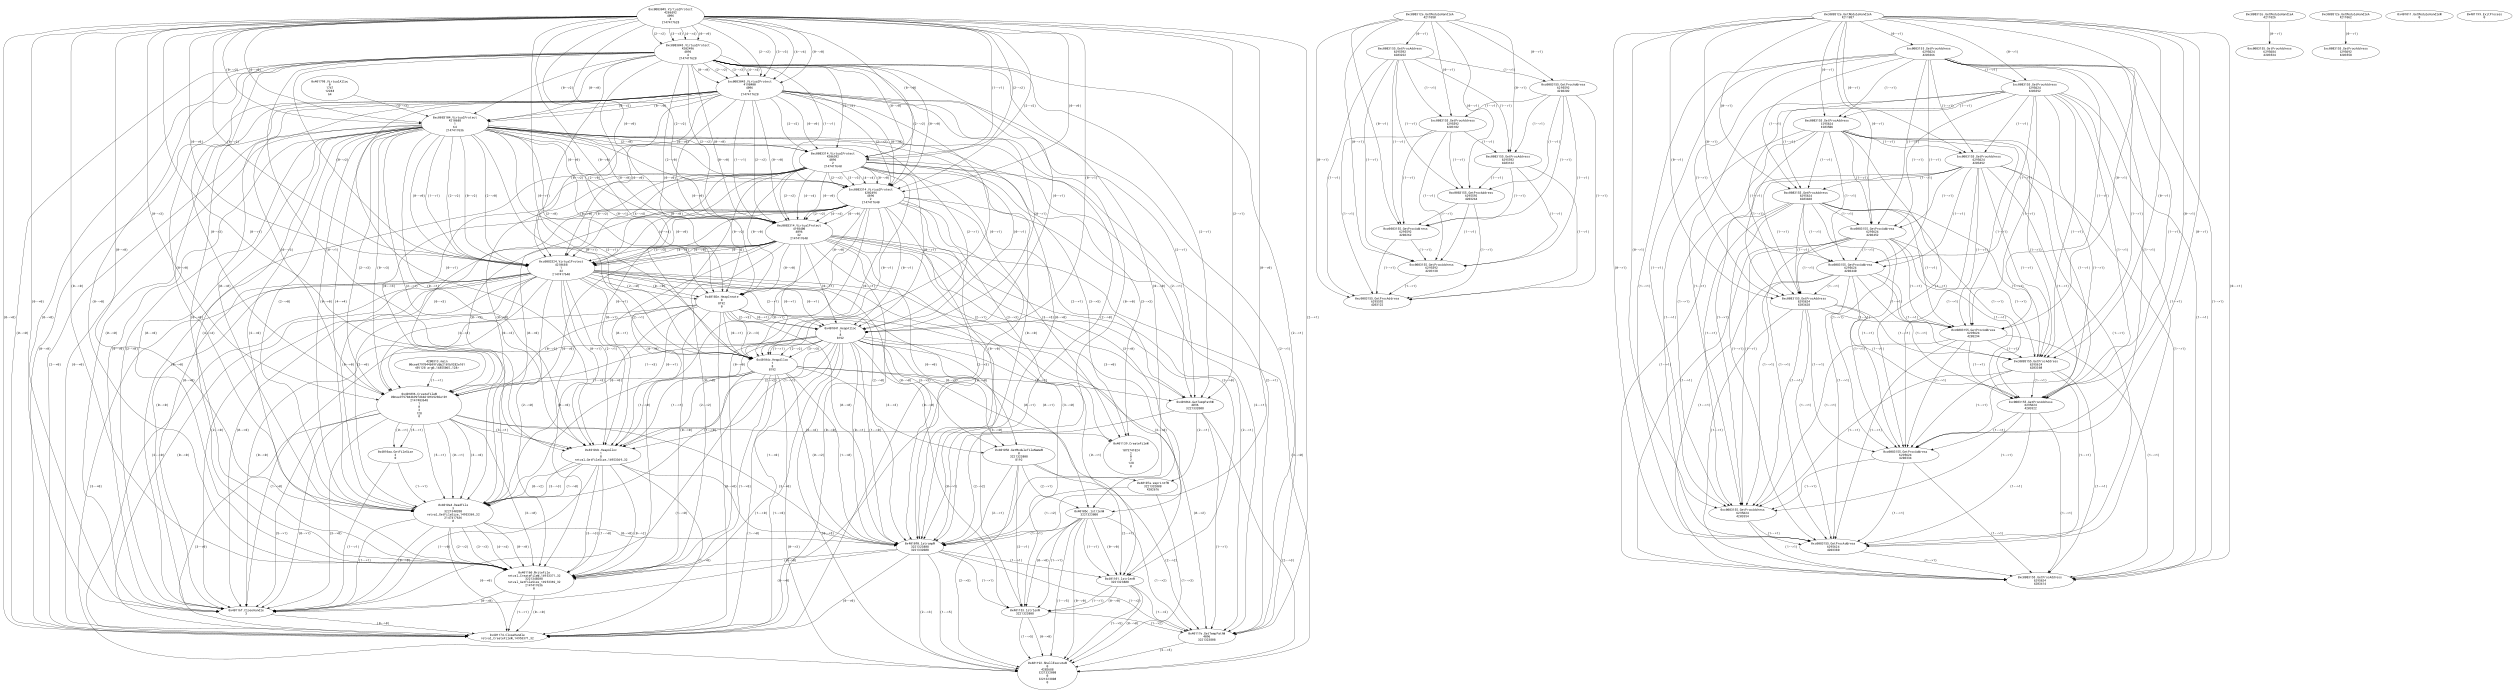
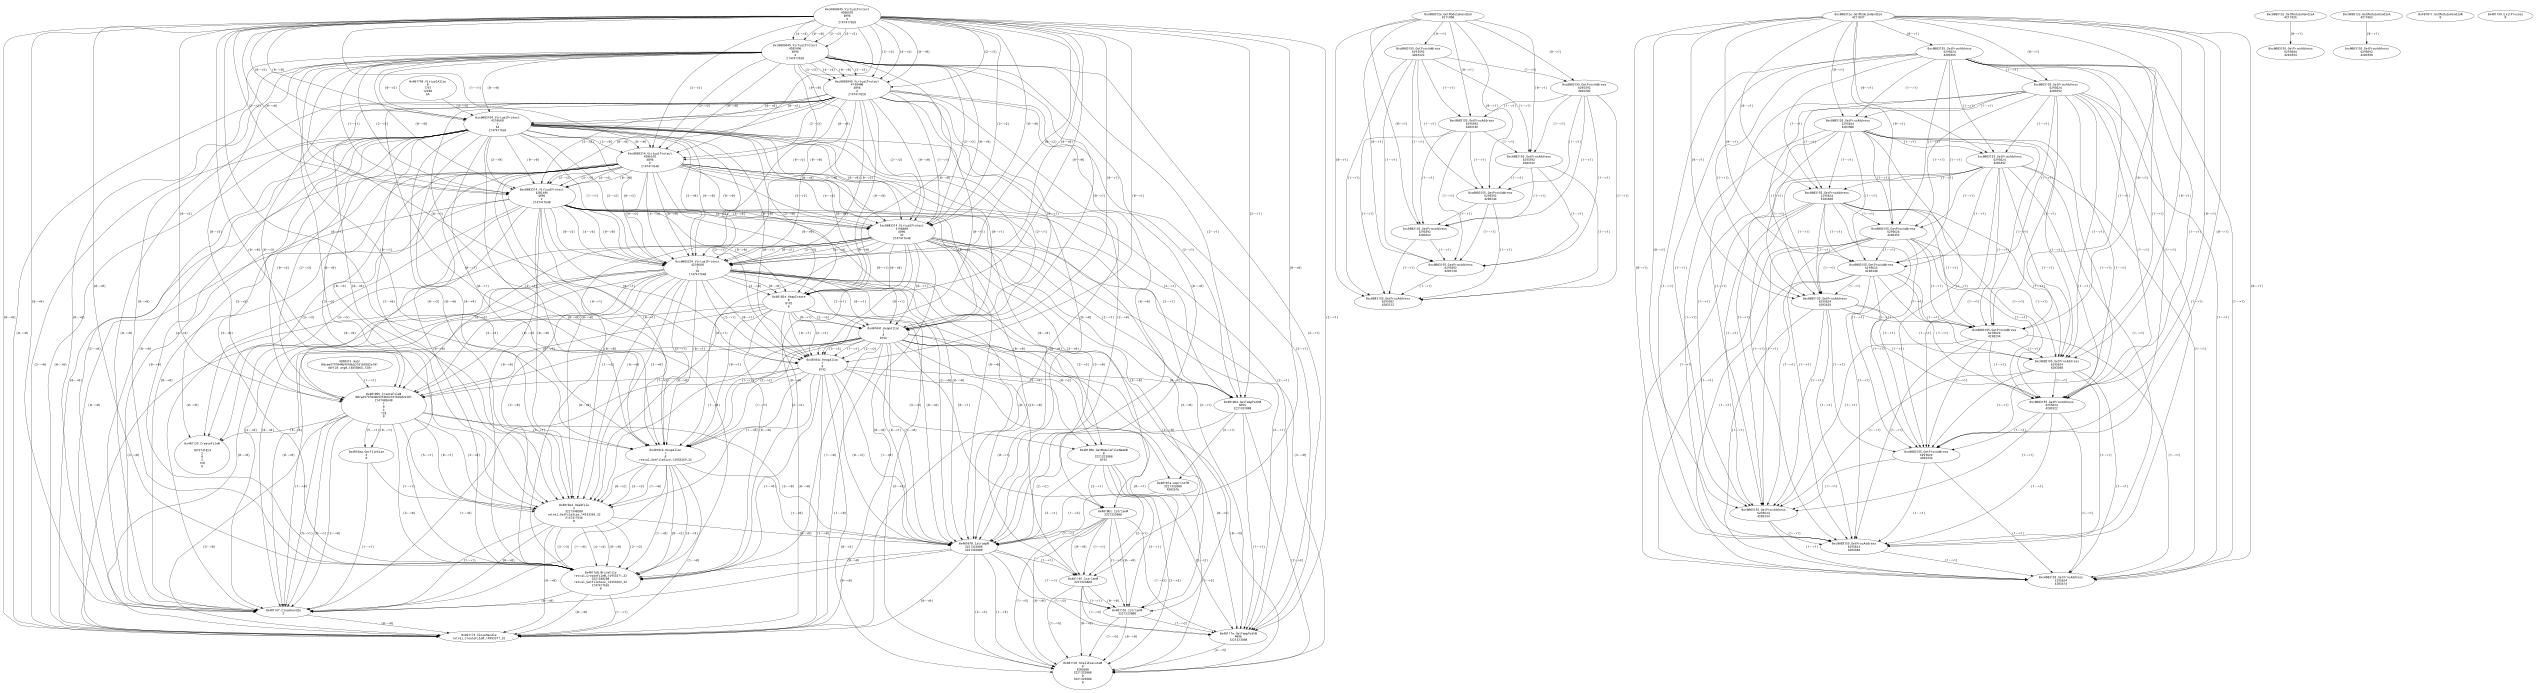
(880, 274) -> none
(1043, 352) -> (981, 338)
